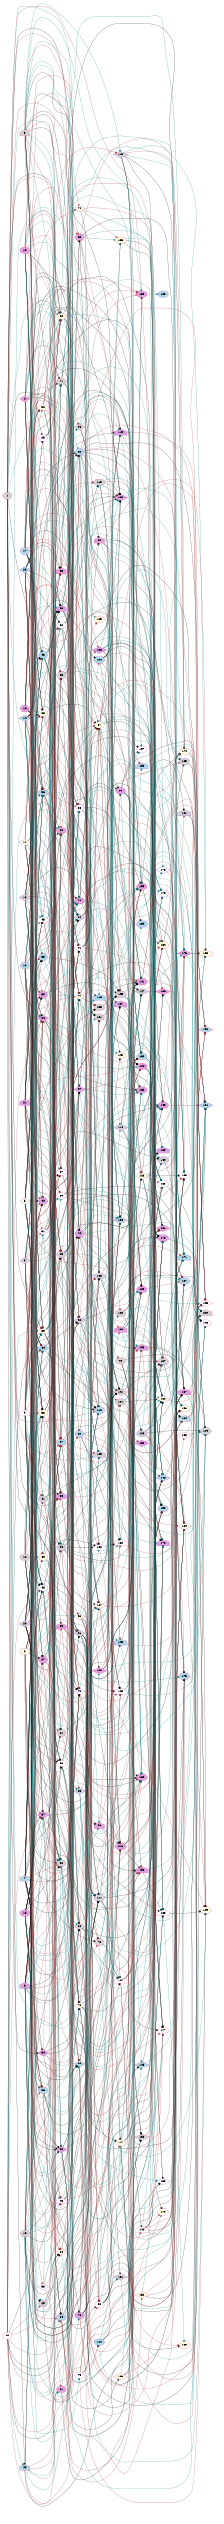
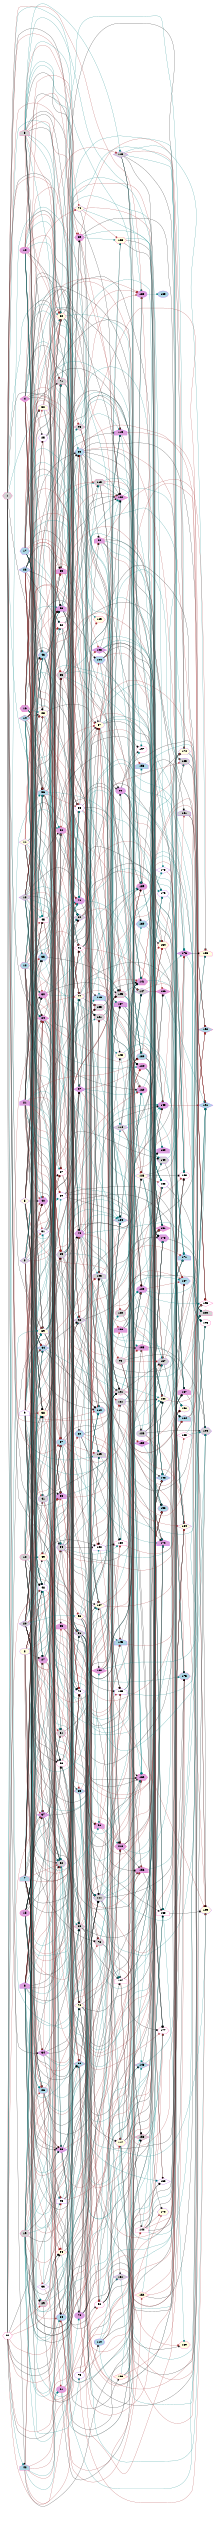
none -> (88, 1255)
(32, 2142) -> (33, 1686)
